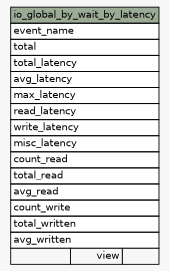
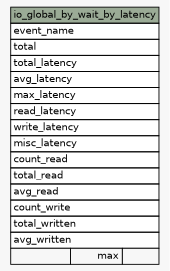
(108, 256) -> (109, 256)
